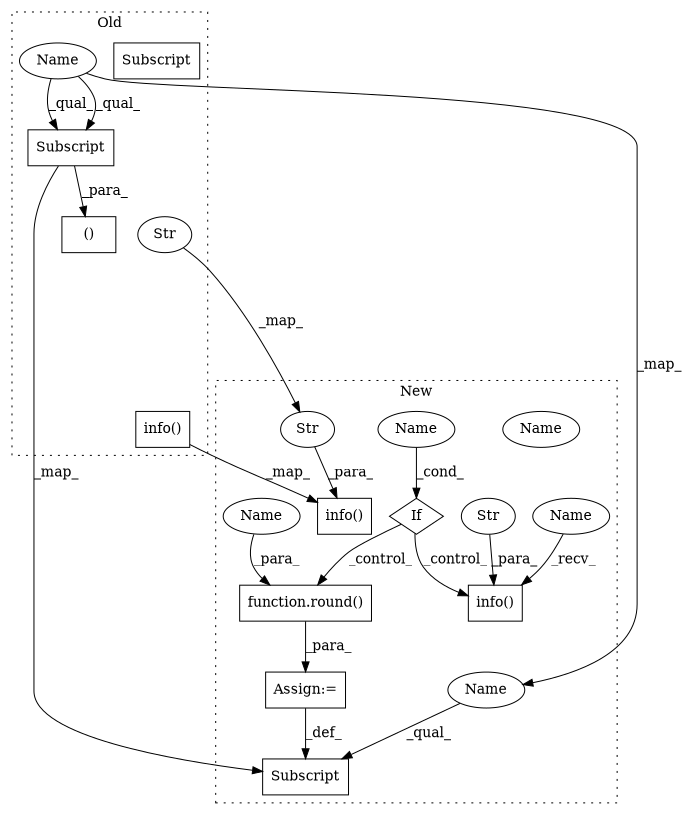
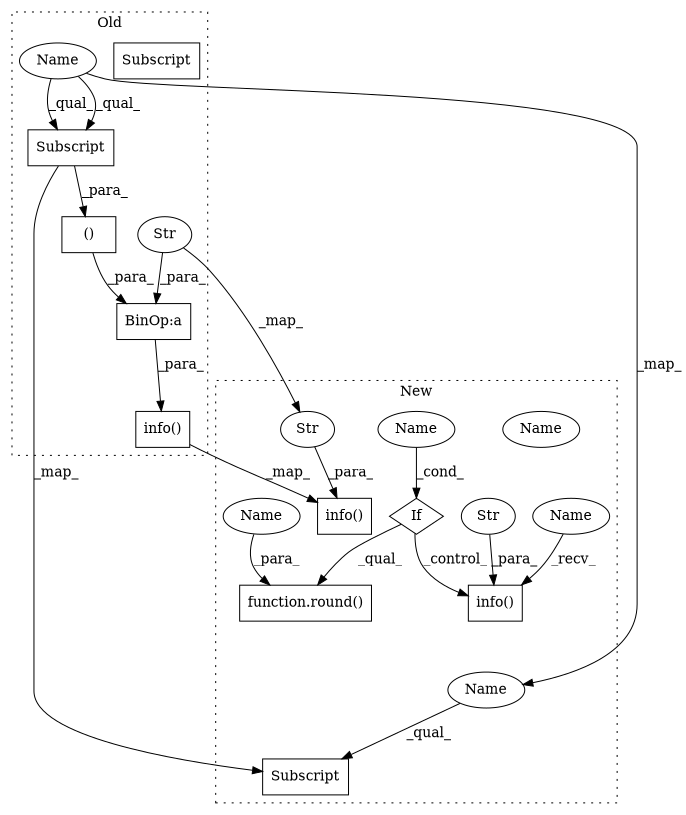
none -> (154, 322)
(380, 560) -> (380, 560)
(306, 690) -> none
